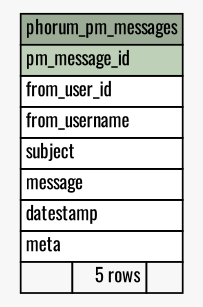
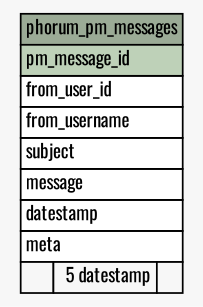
(118, 277) -> (109, 277)
